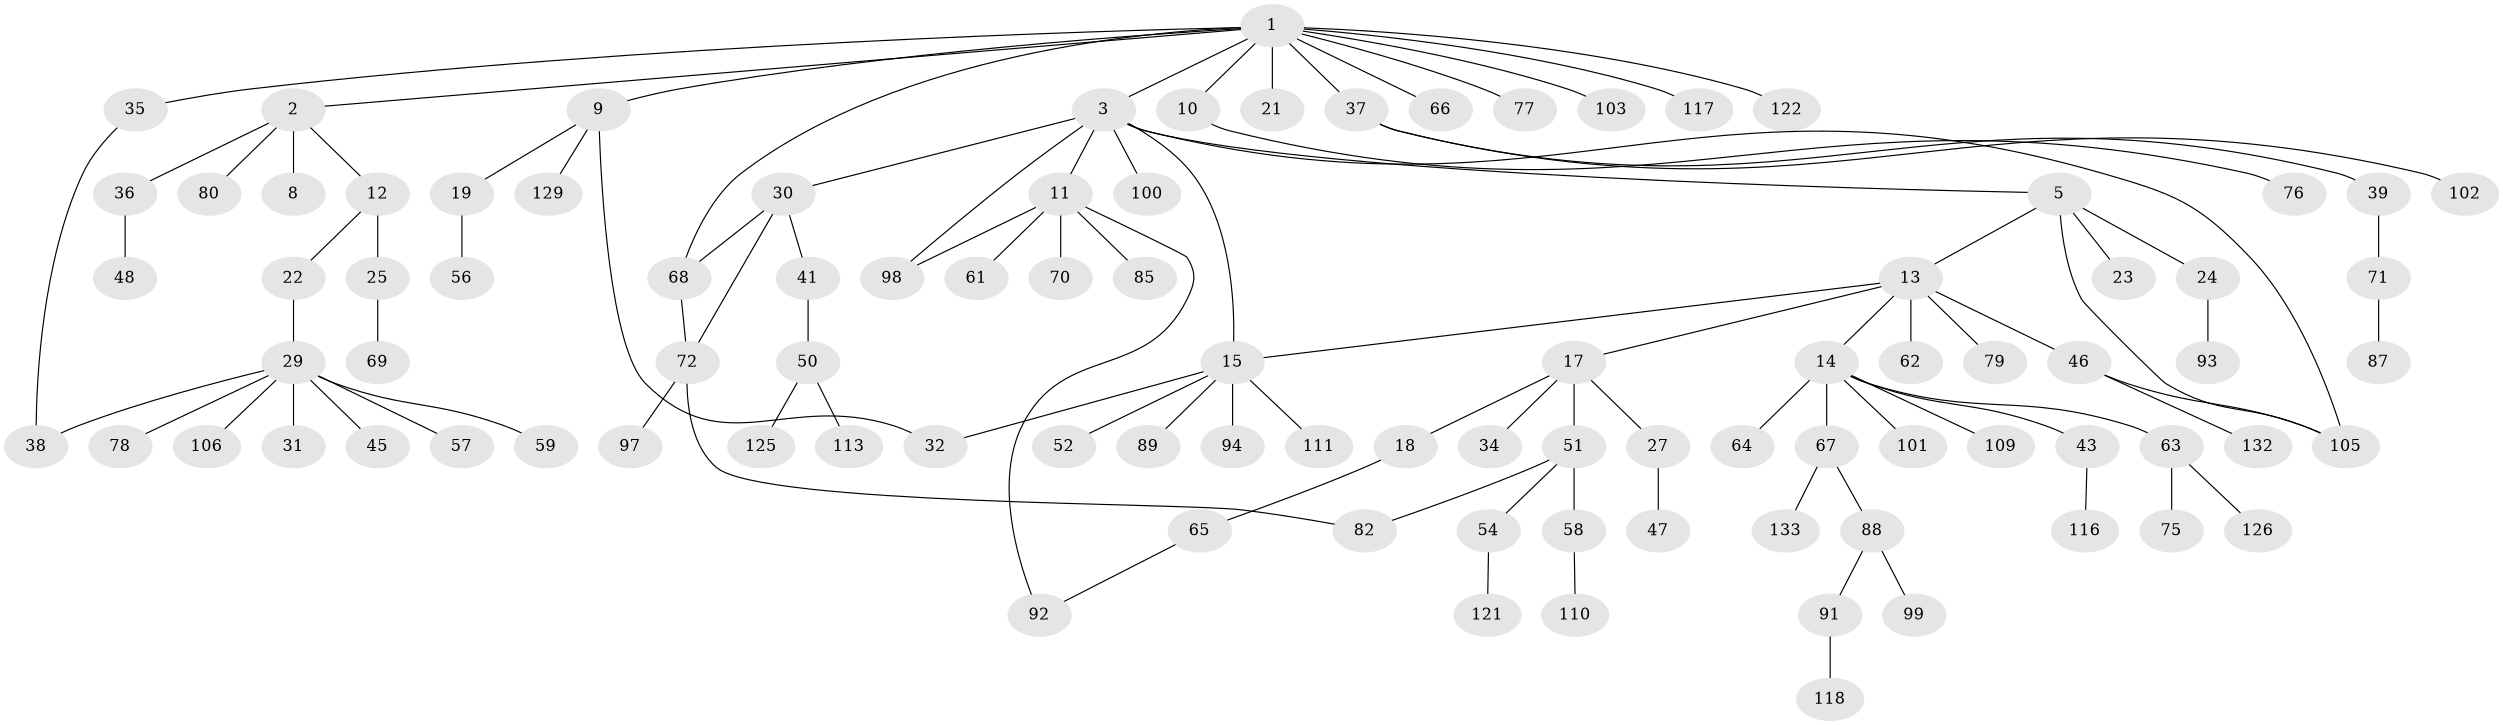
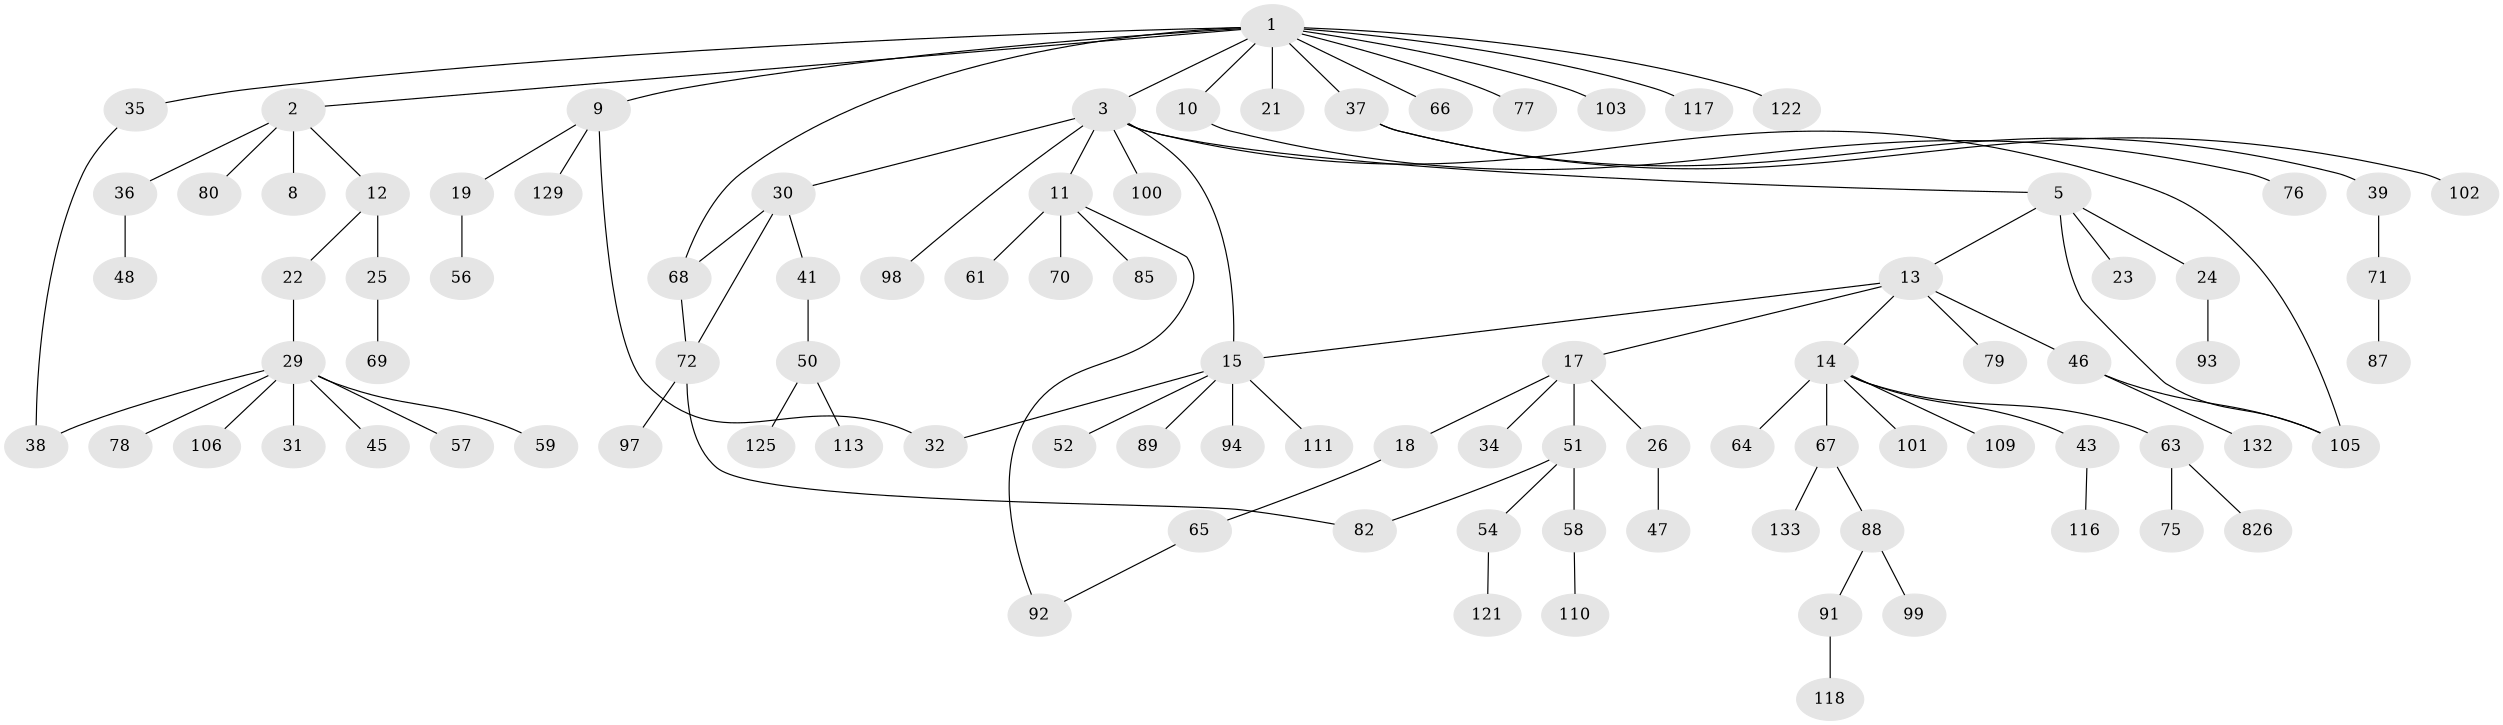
(977, 236) -> none
(1911, 363) -> none
(1658, 447) -> (1658, 447)
(2258, 531) -> (2258, 531)
